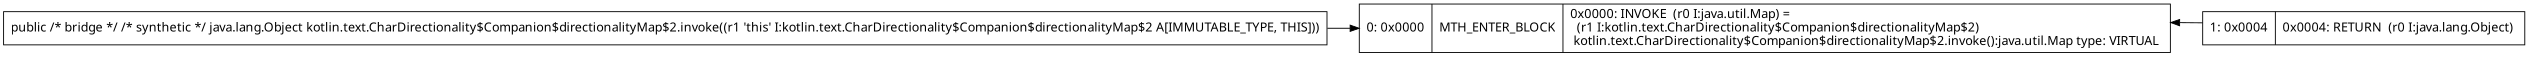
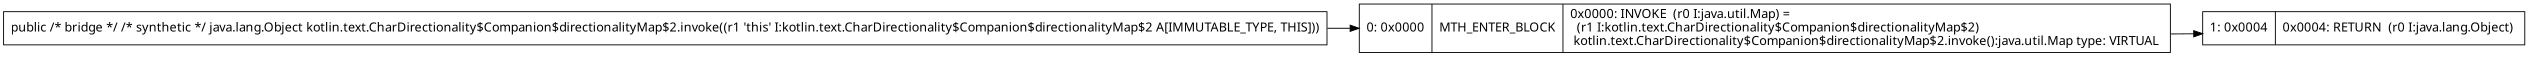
(2191, 23) -> (2182, 34)
